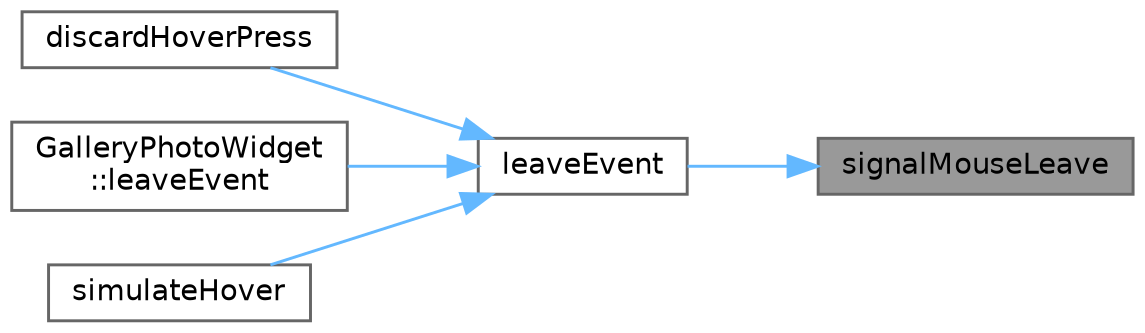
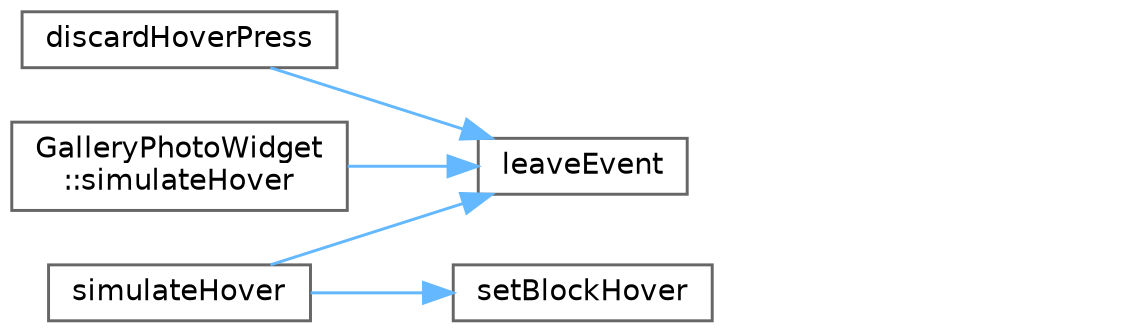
(180, 166) -> (180, 166)
(976, 166) -> none
none -> (583, 293)
